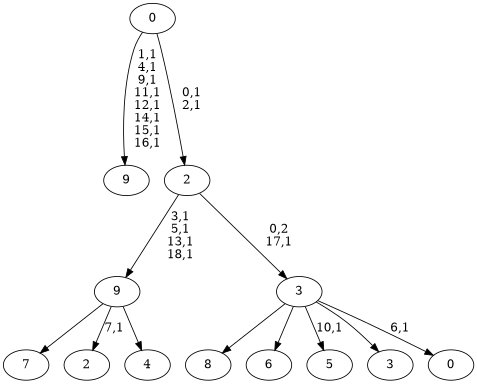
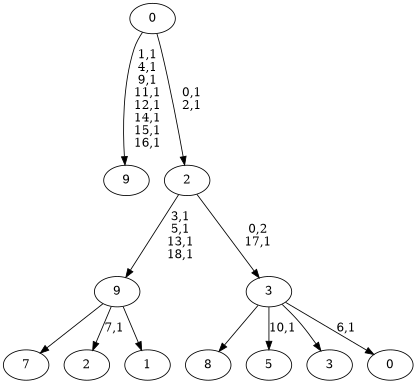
(148, 365) -> (148, 365)
(269, 365) -> none
